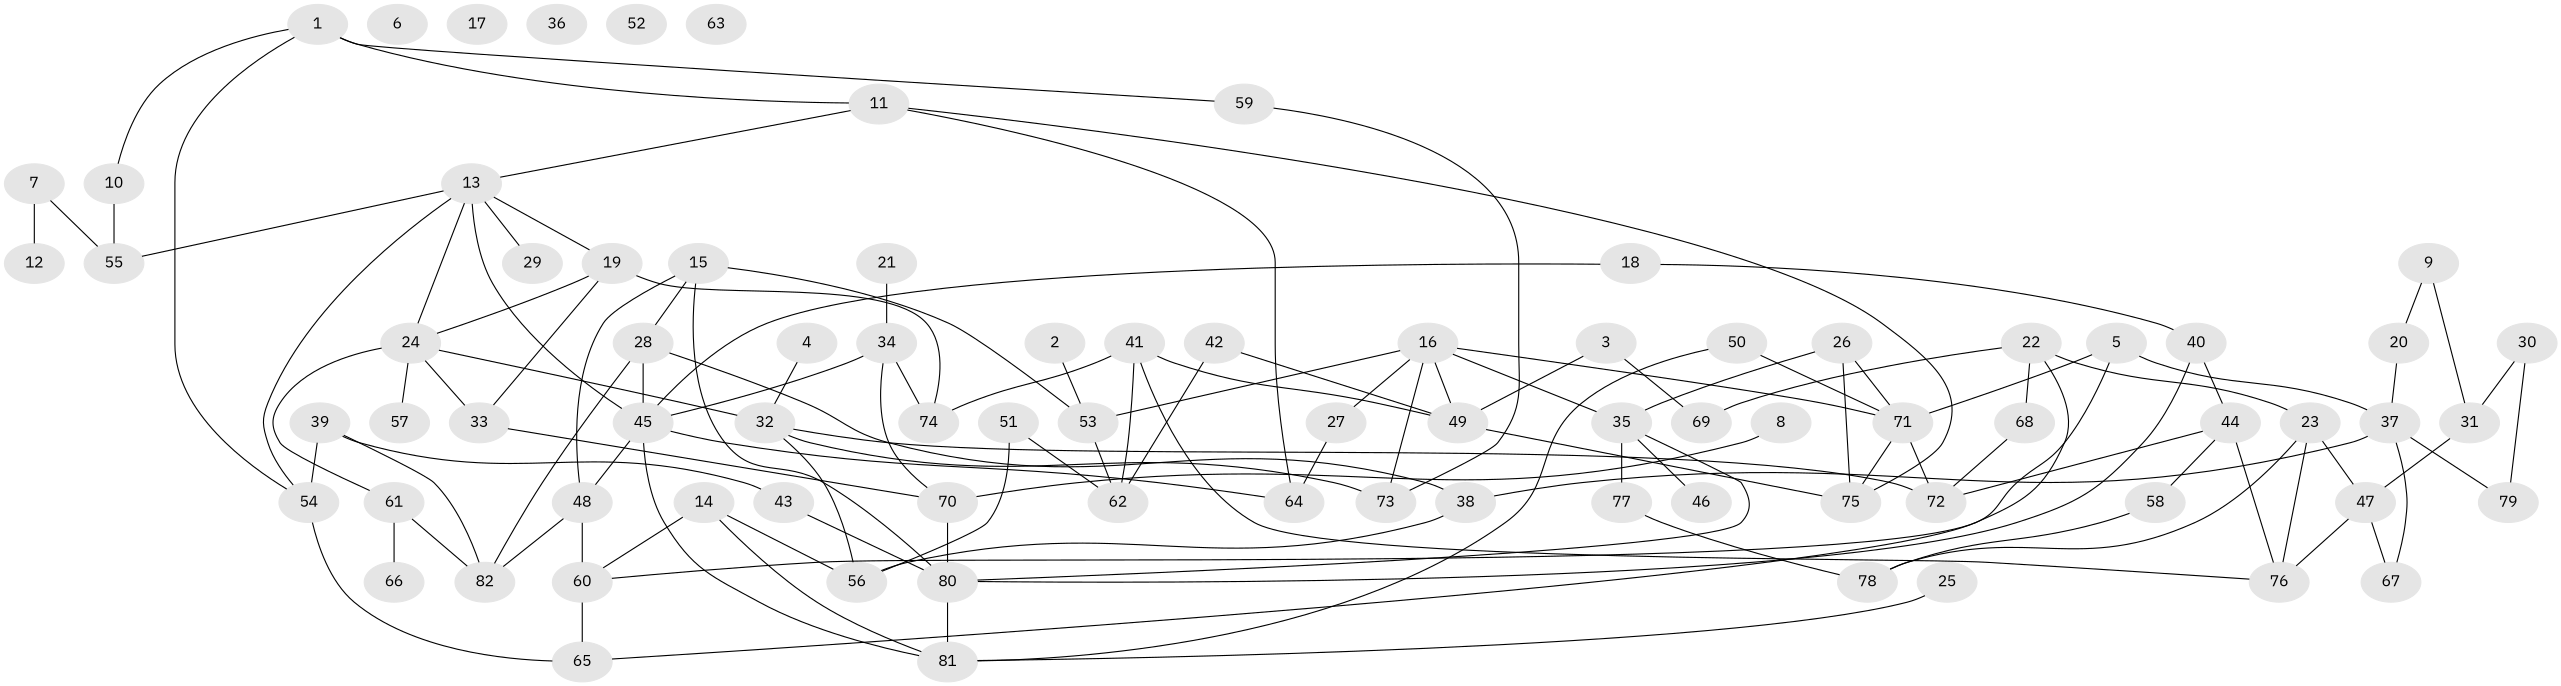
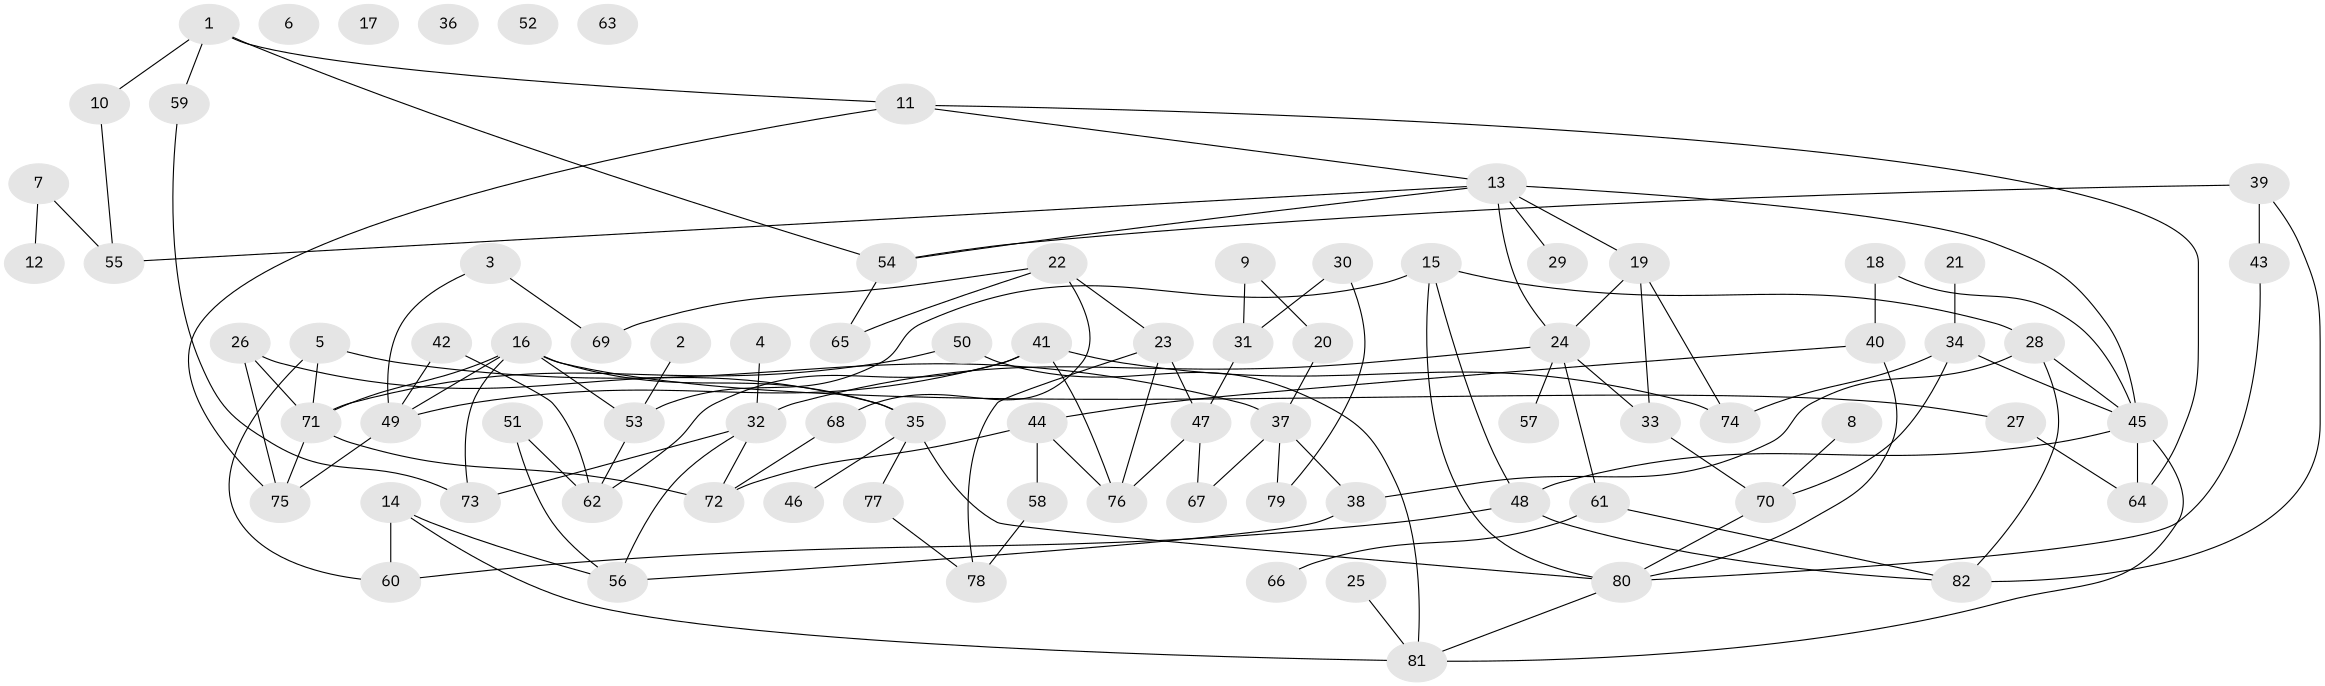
(582, 622) -> none
